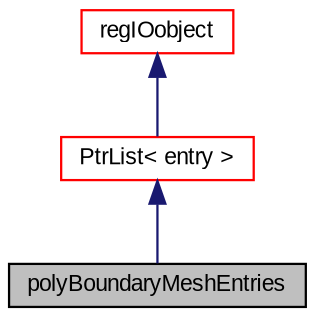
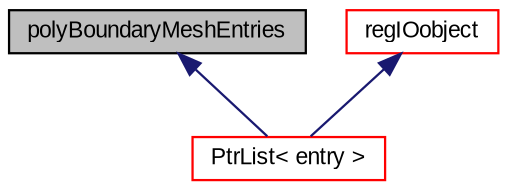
(157, 234) -> (232, 103)
